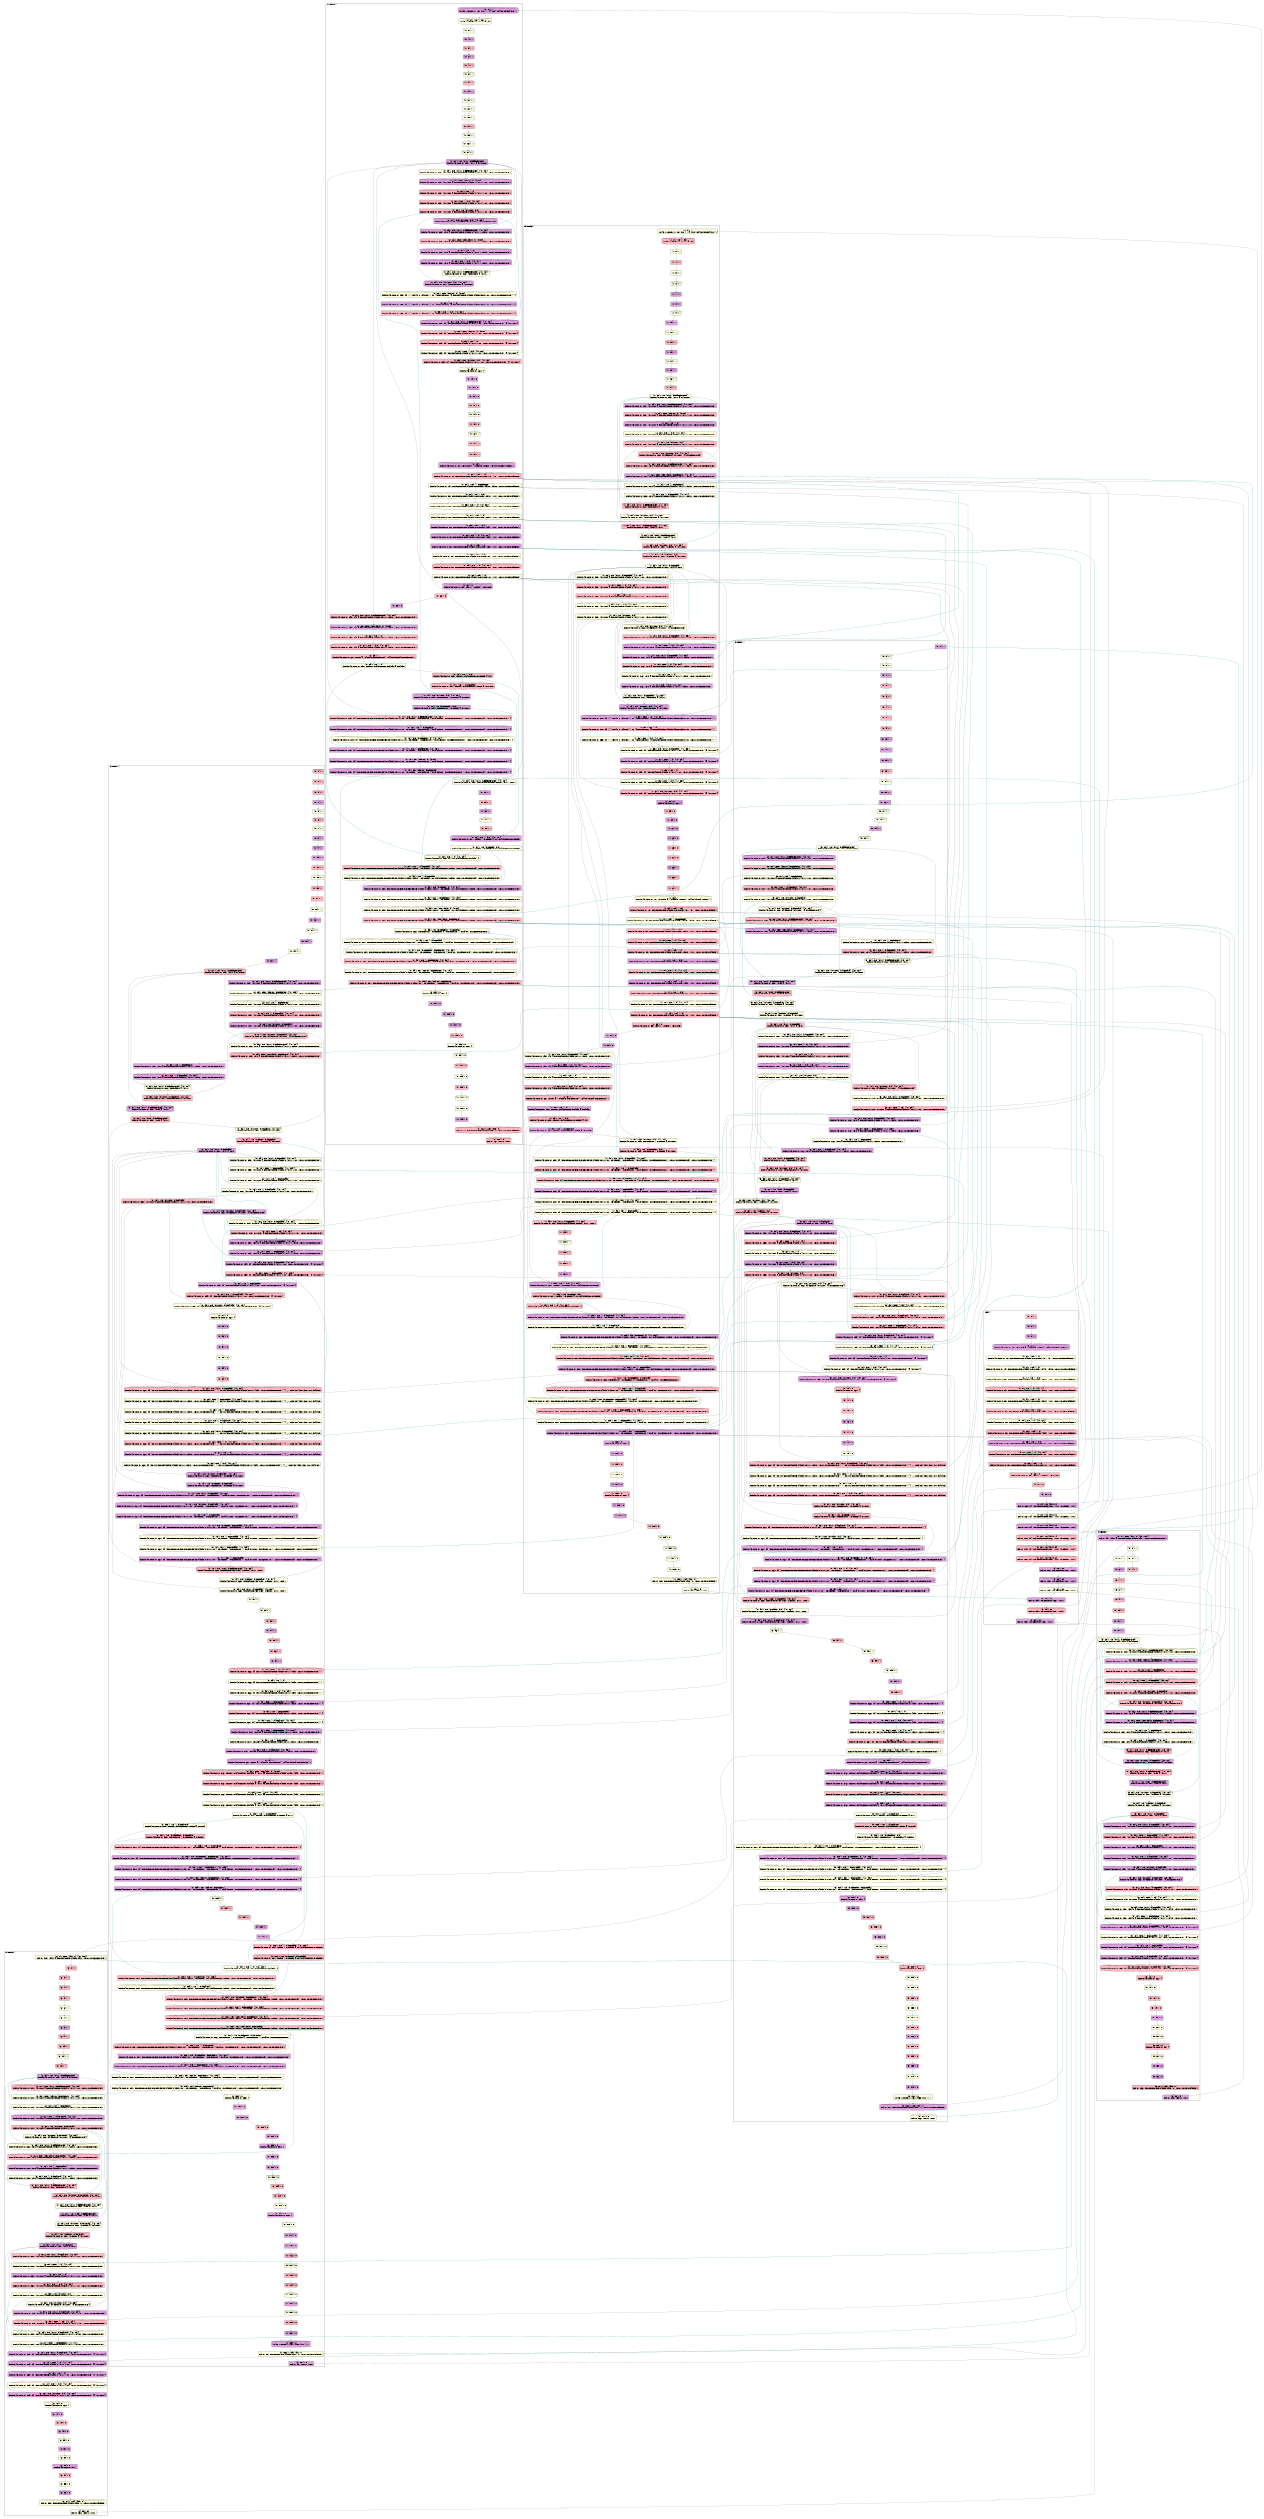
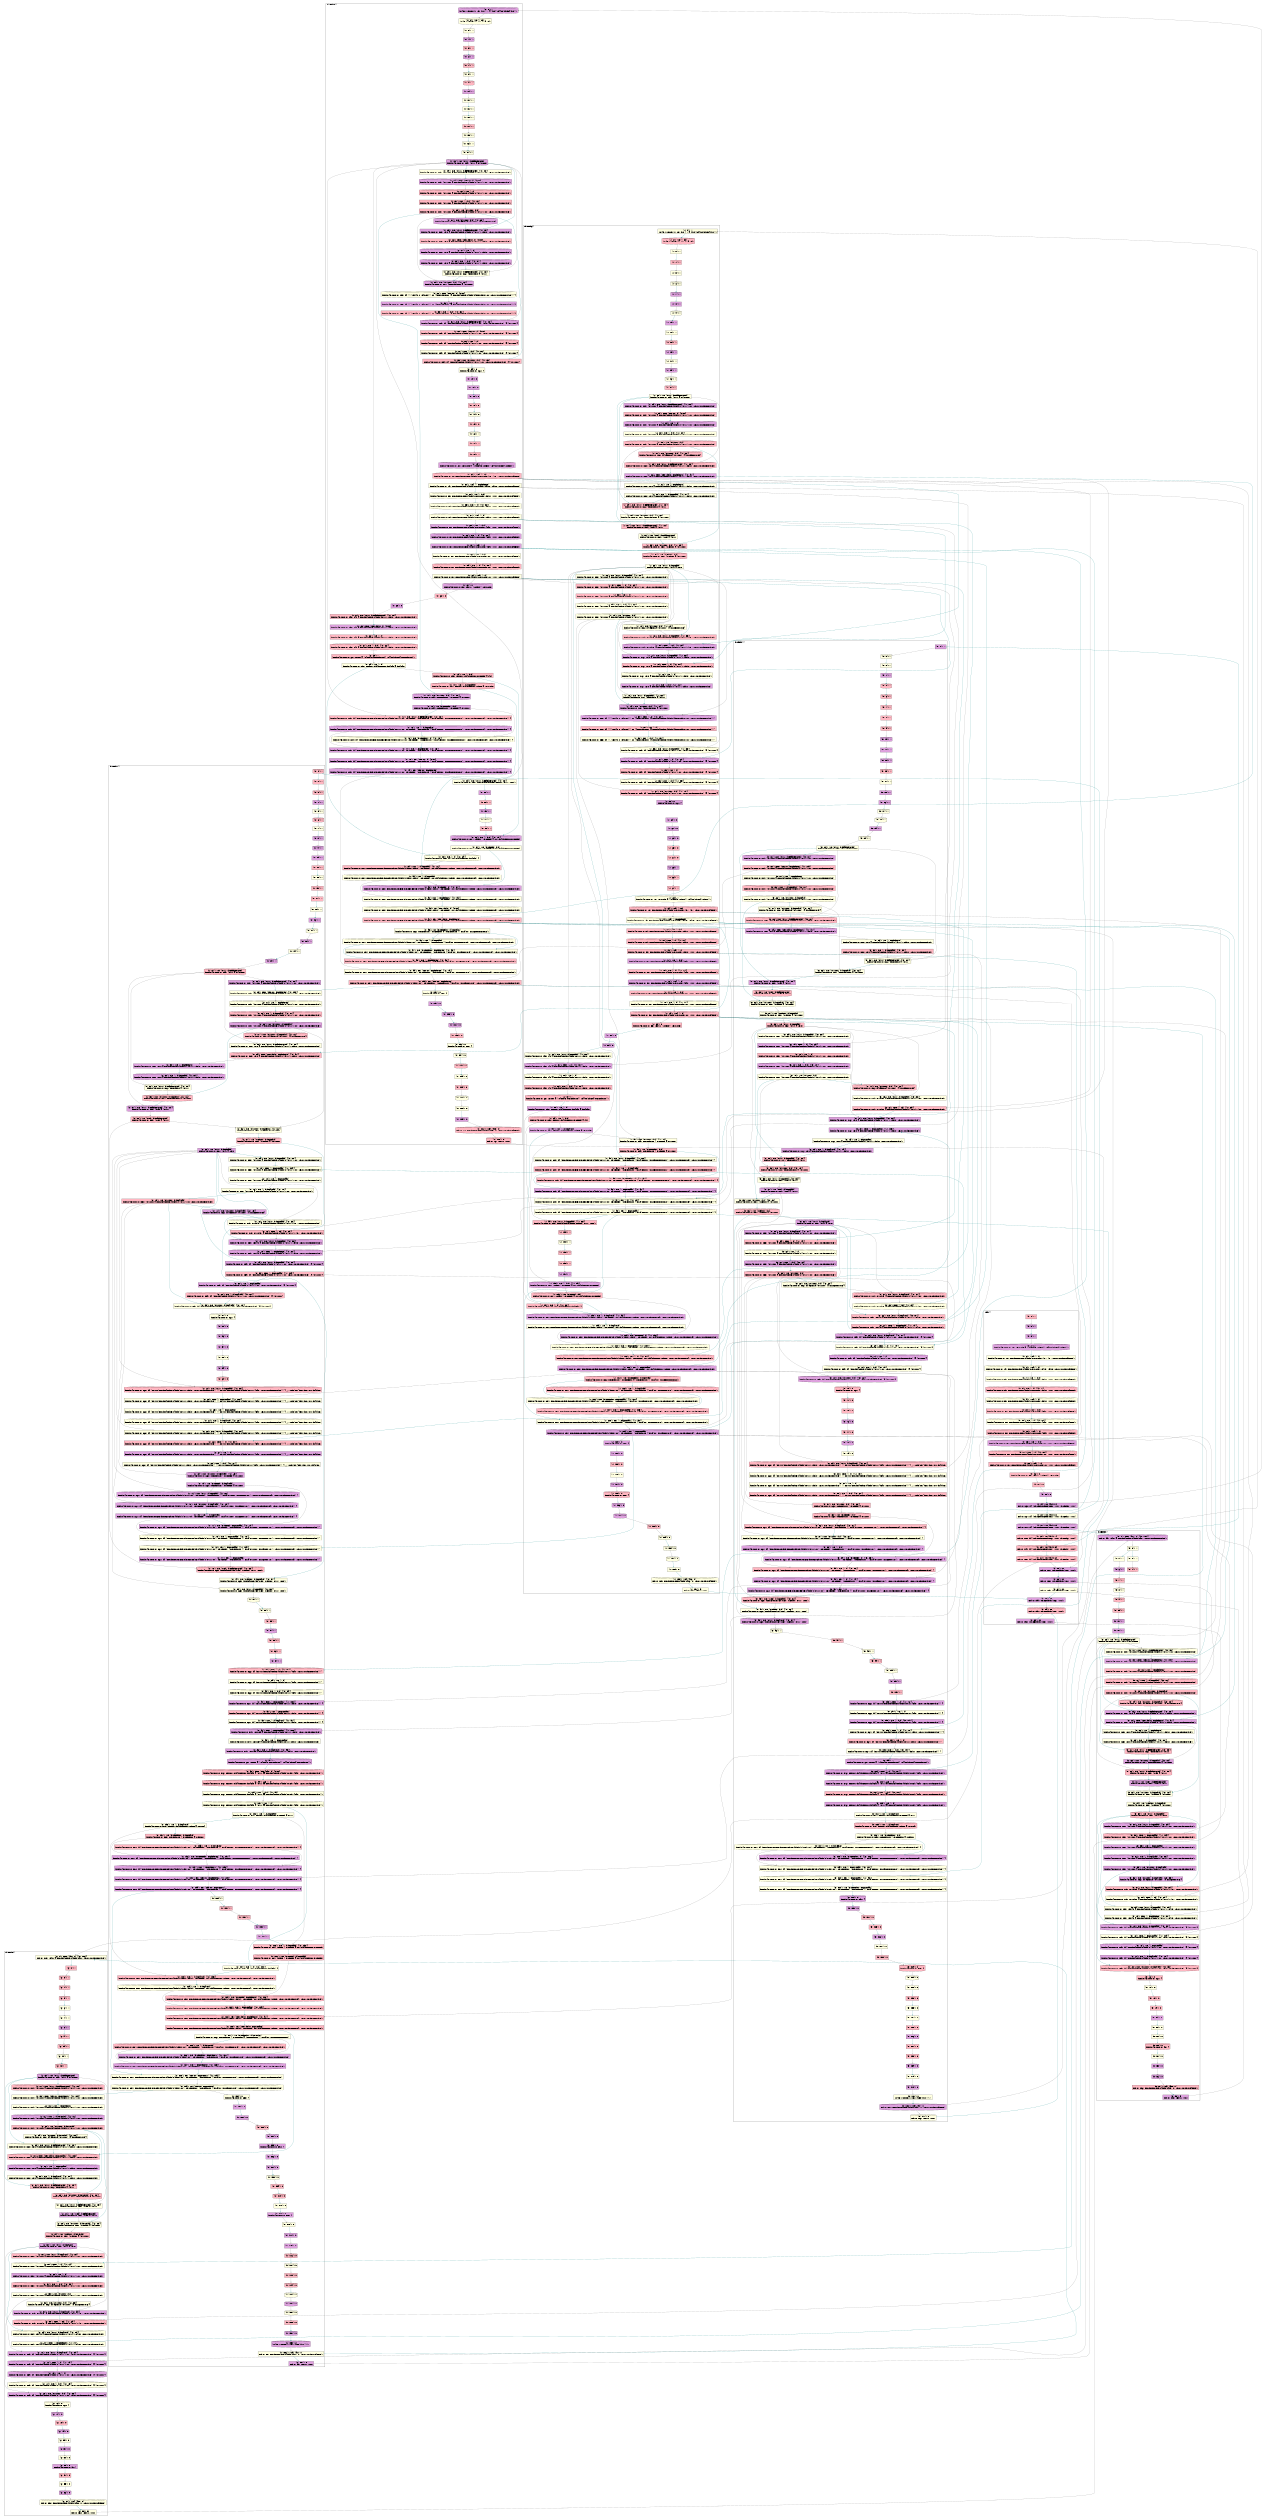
(670, 811) -> none
